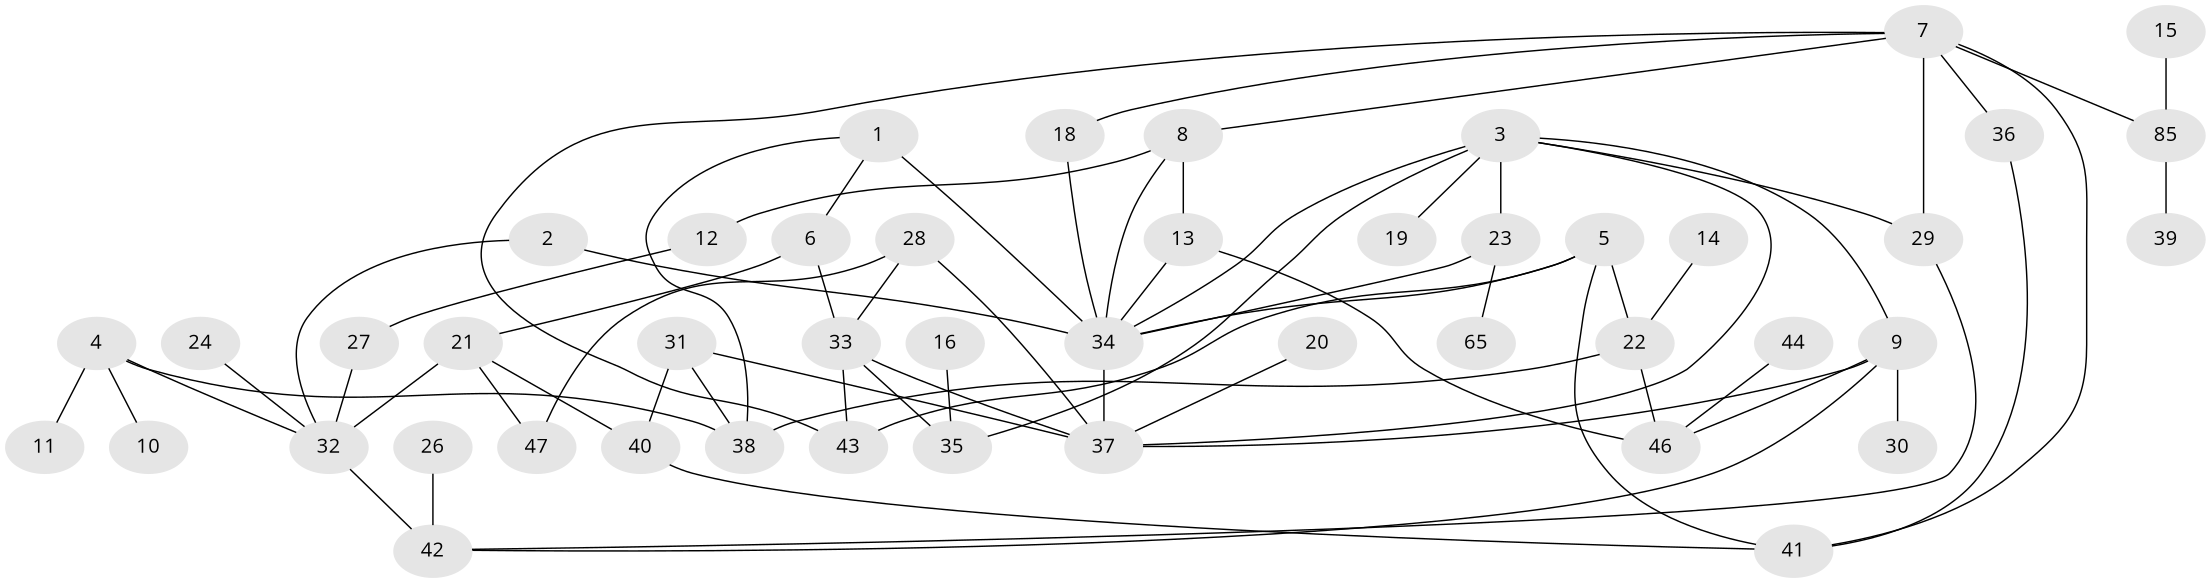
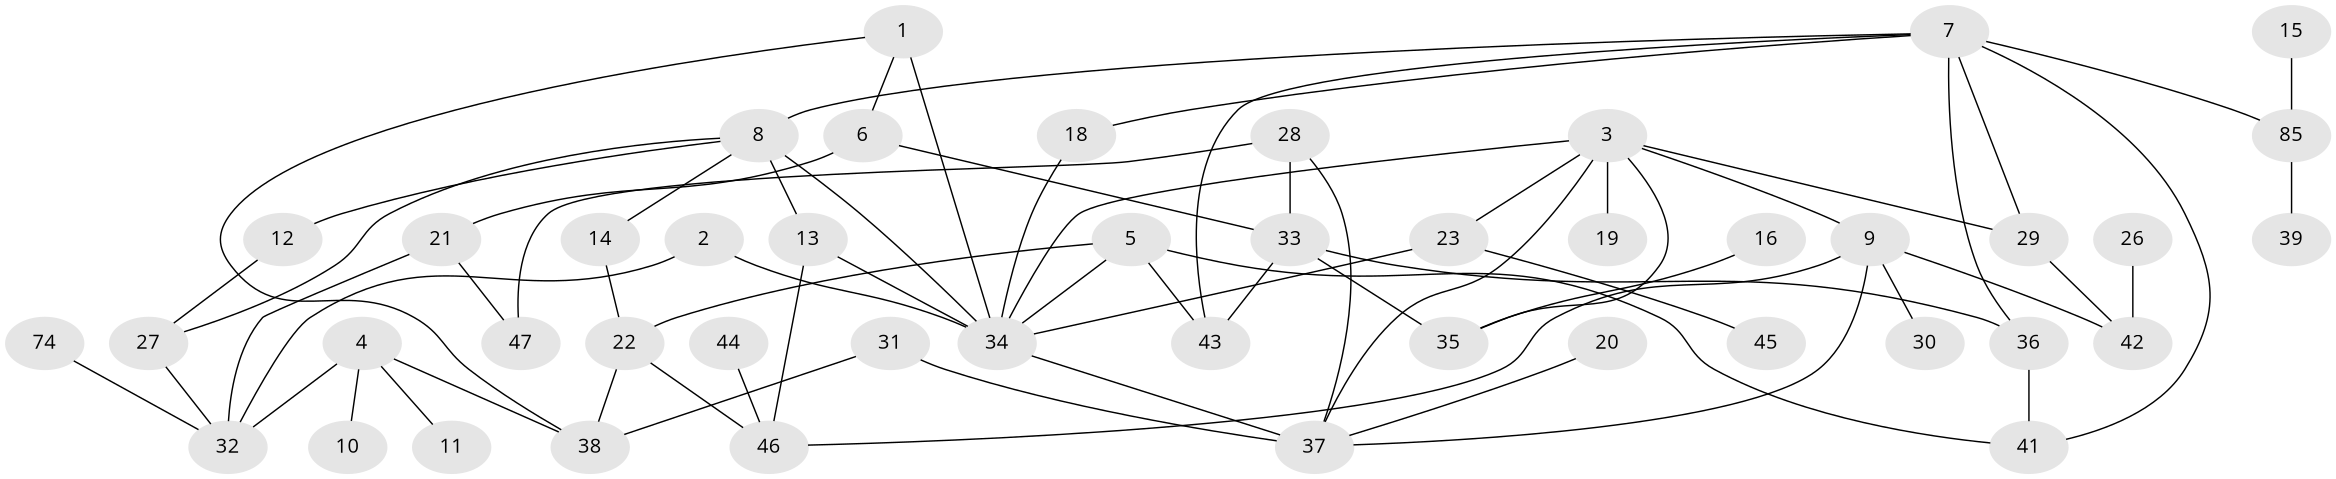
none -> (664, 198)
none -> (409, 205)
(201, 343) -> (45, 343)
(1476, 343) -> (1766, 343)
(995, 408) -> (1783, 284)
(641, 447) -> none
(381, 499) -> none
